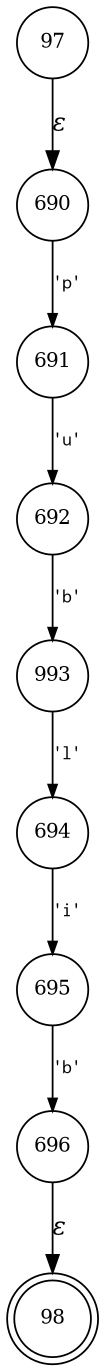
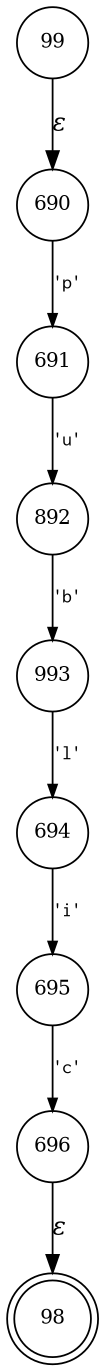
(53, 43) -> (53, 43)
(53, 519) -> (53, 519)
(67, 1068) -> (67, 1068)
